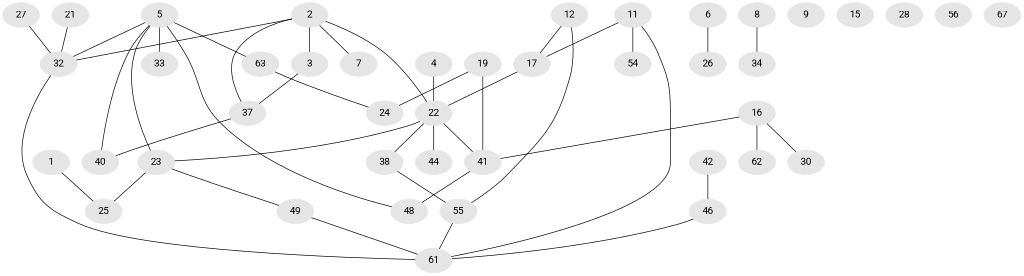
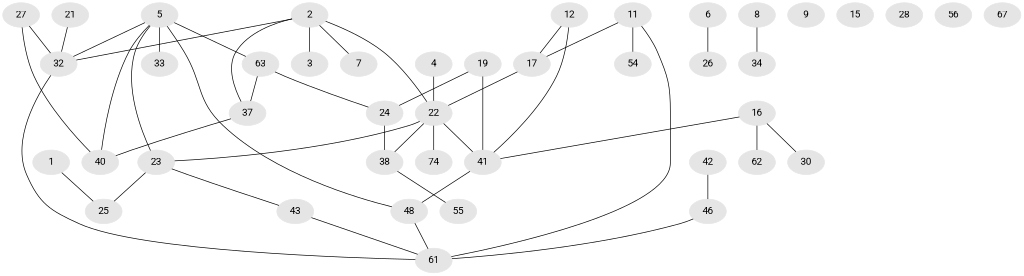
(279, 89) -> (254, 89)
none -> (45, 96)
(548, 129) -> (544, 97)
none -> (385, 138)
(434, 162) -> (434, 162)
(295, 211) -> (295, 211)
(446, 236) -> (421, 236)
